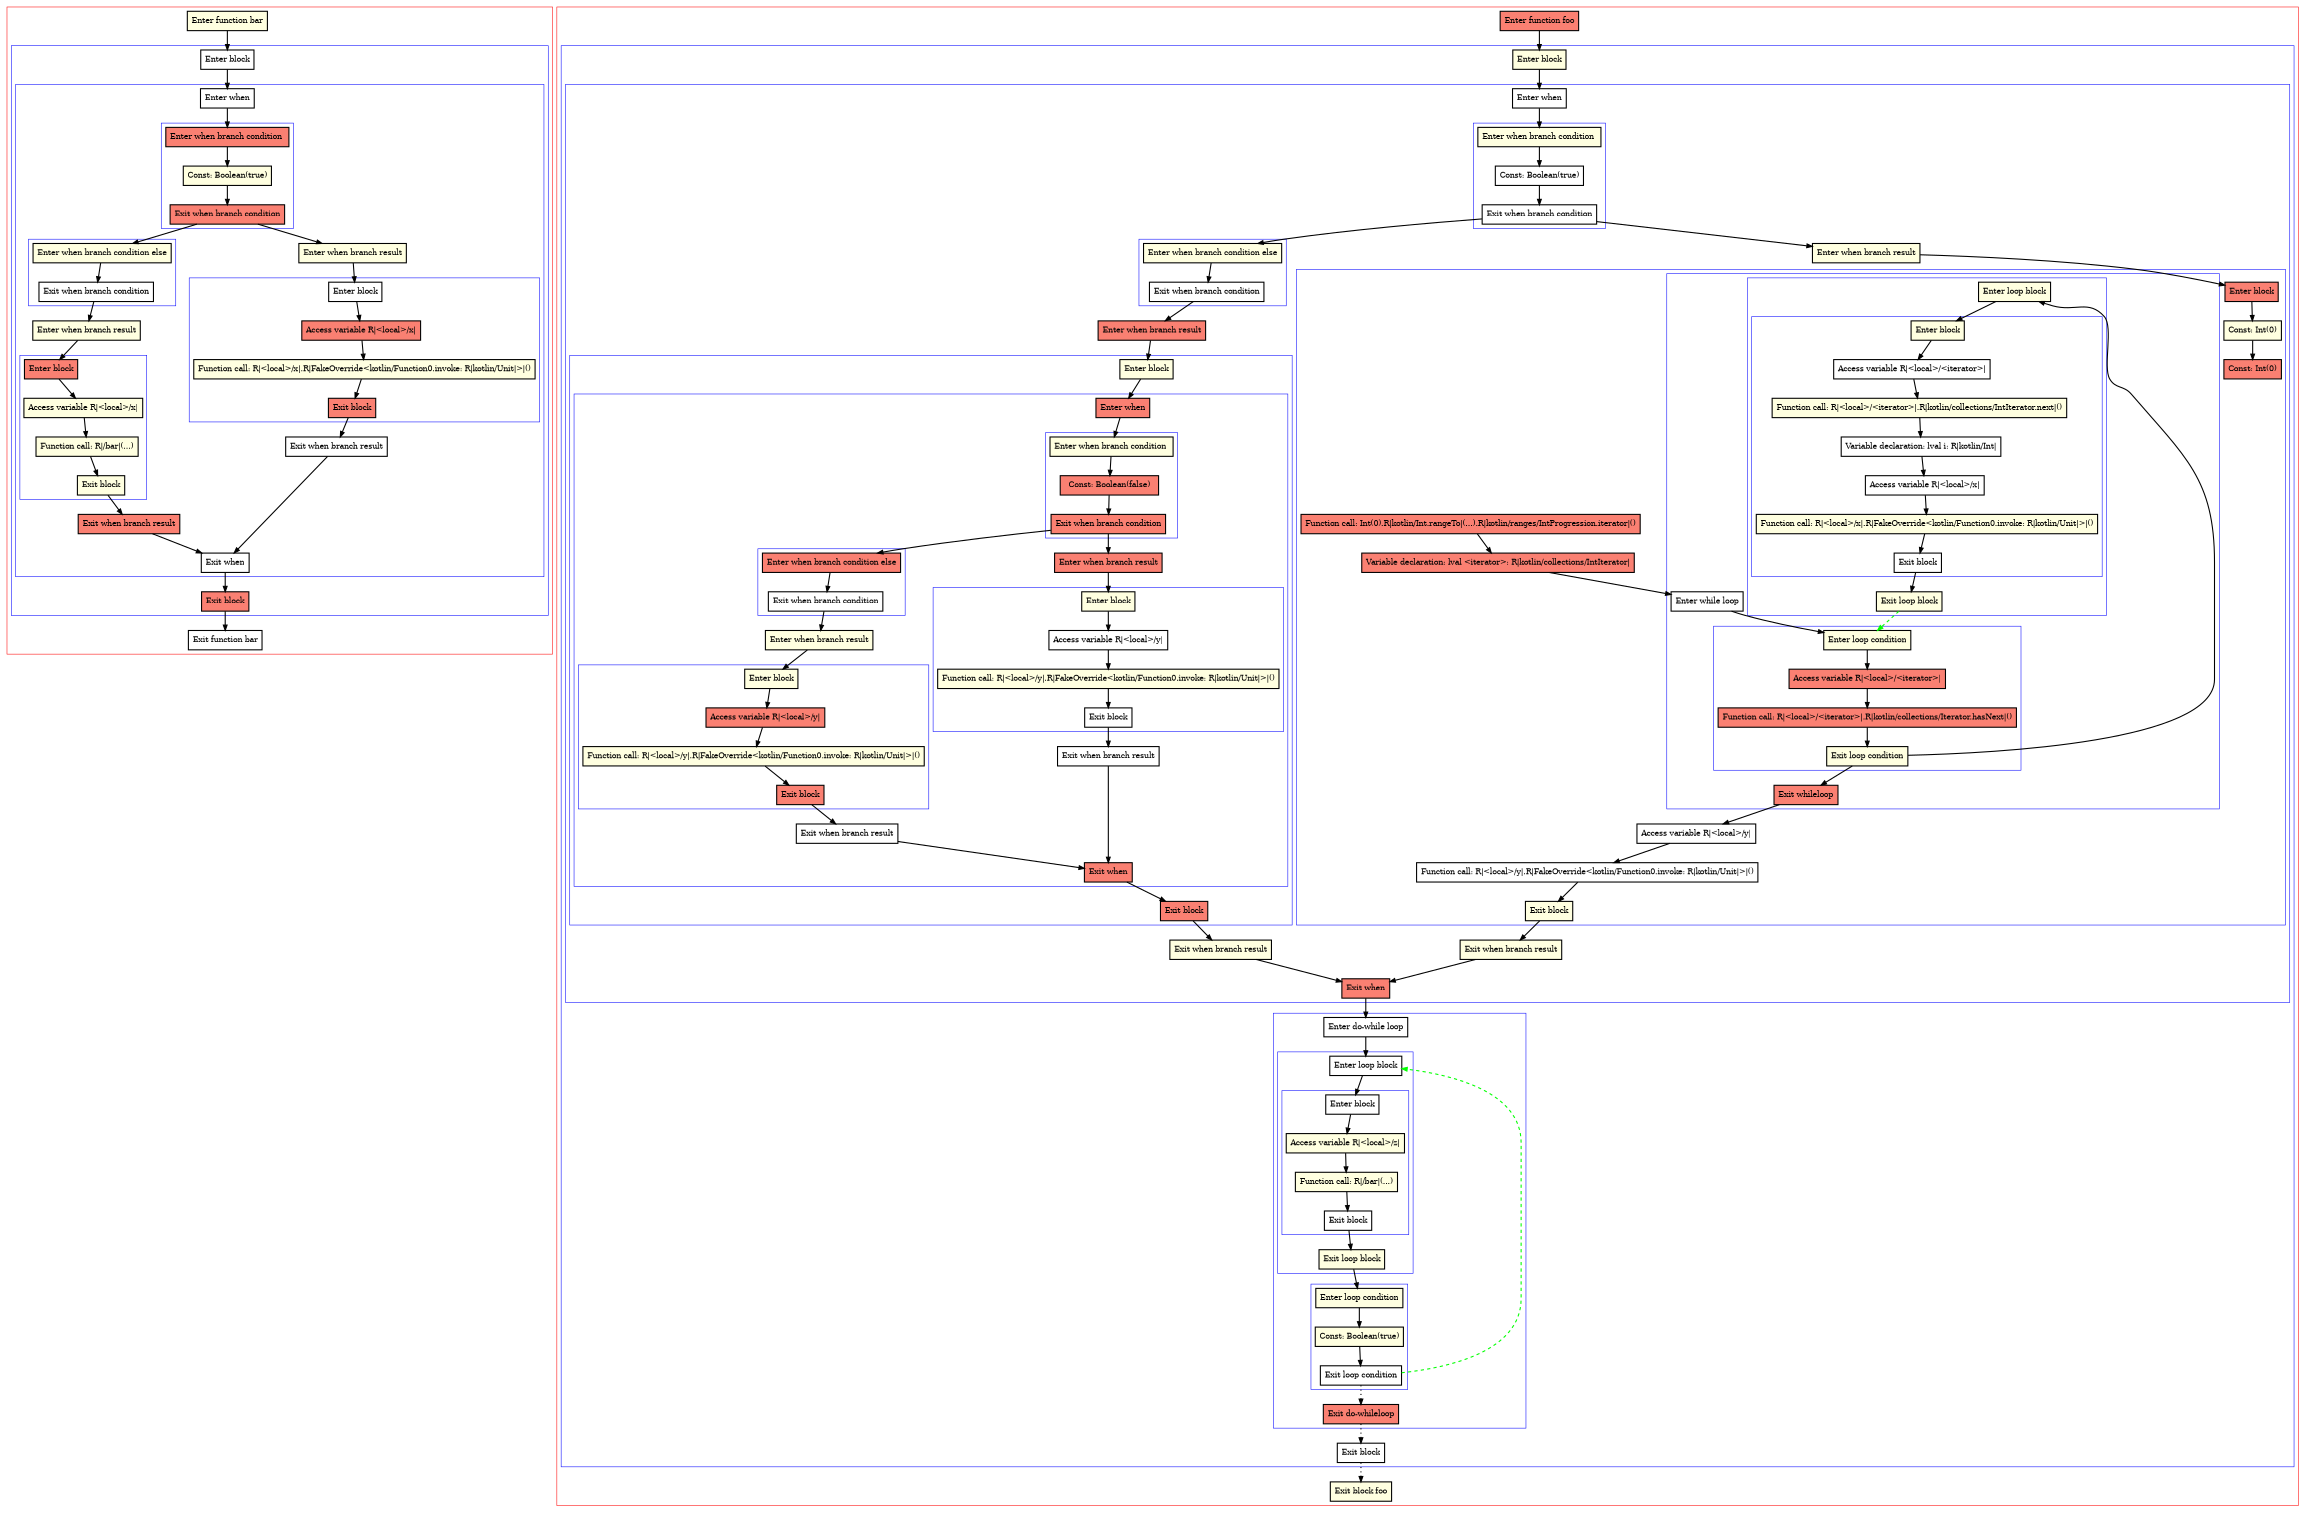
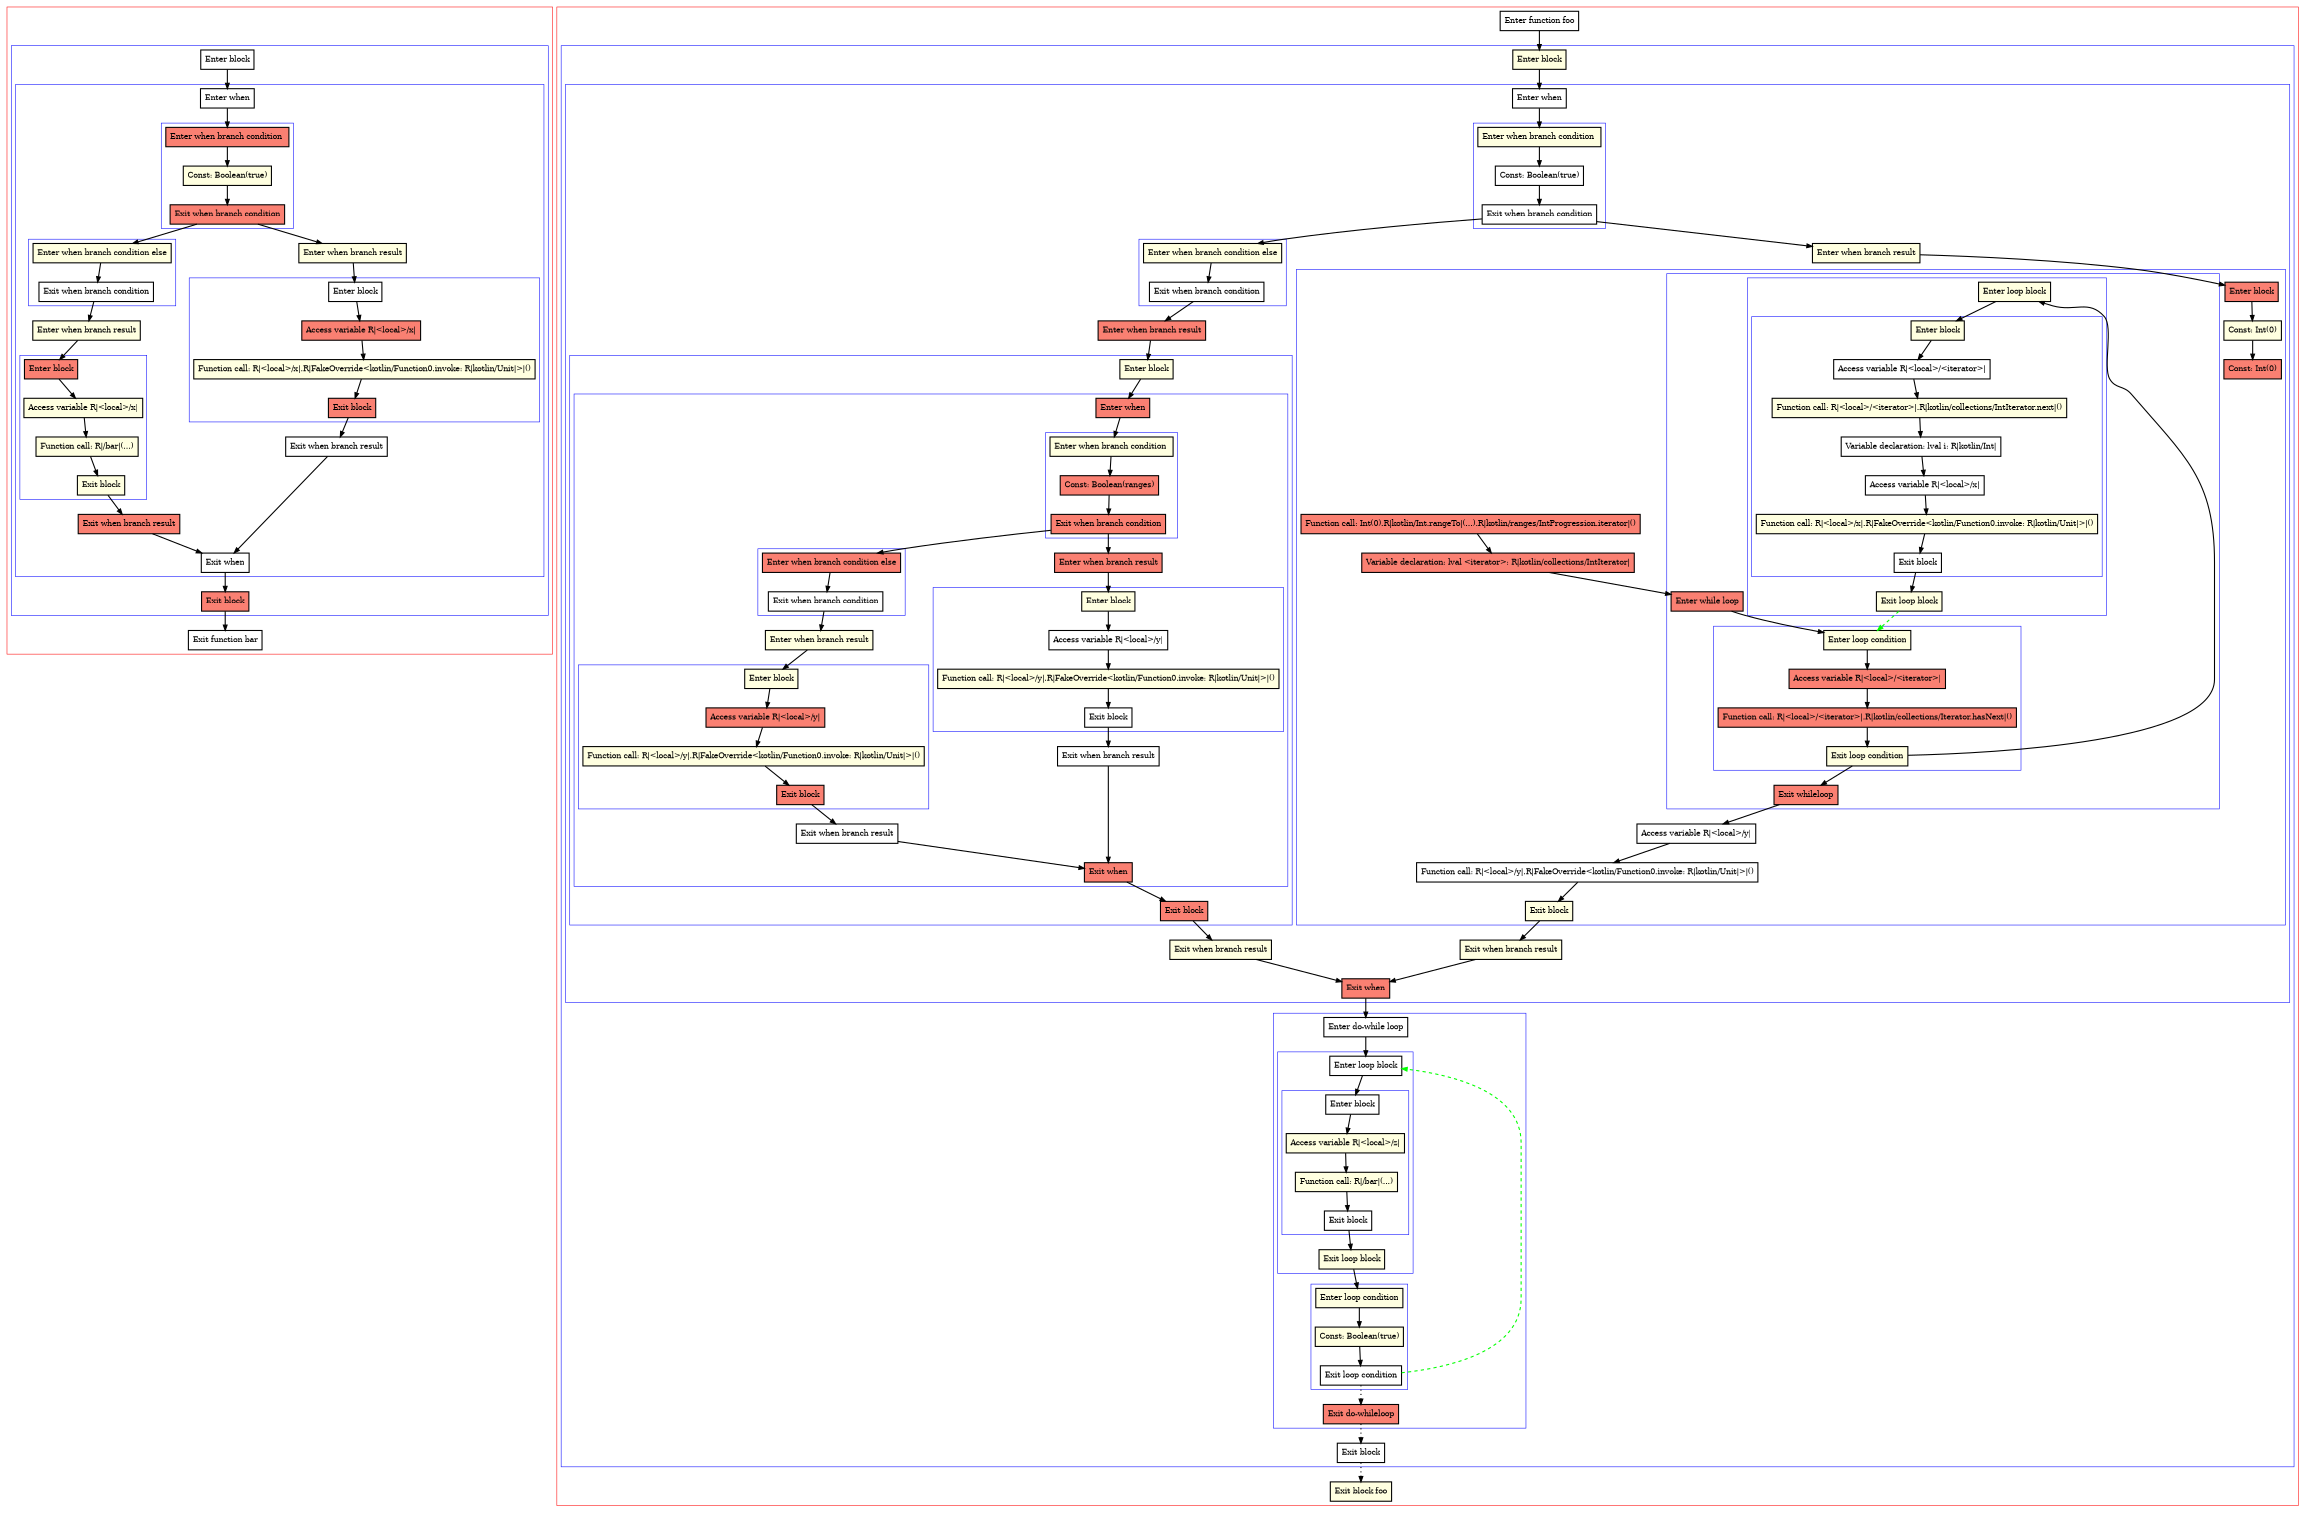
(227, 21) -> none
(1539, 21) -> (1539, 21)
(1109, 485) -> (1109, 485)
(1707, 601) -> (1707, 601)
